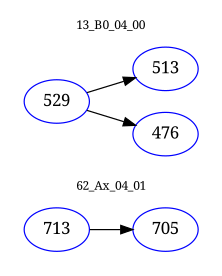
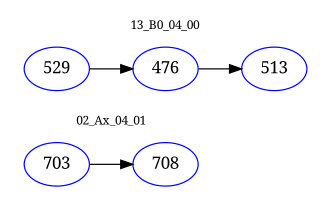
(105, 87) -> (214, 69)
(111, 187) -> (111, 121)
(57, 230) -> (57, 164)
(166, 230) -> (166, 164)
